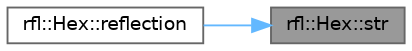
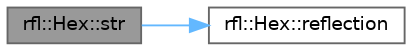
(228, 25) -> (166, 25)
